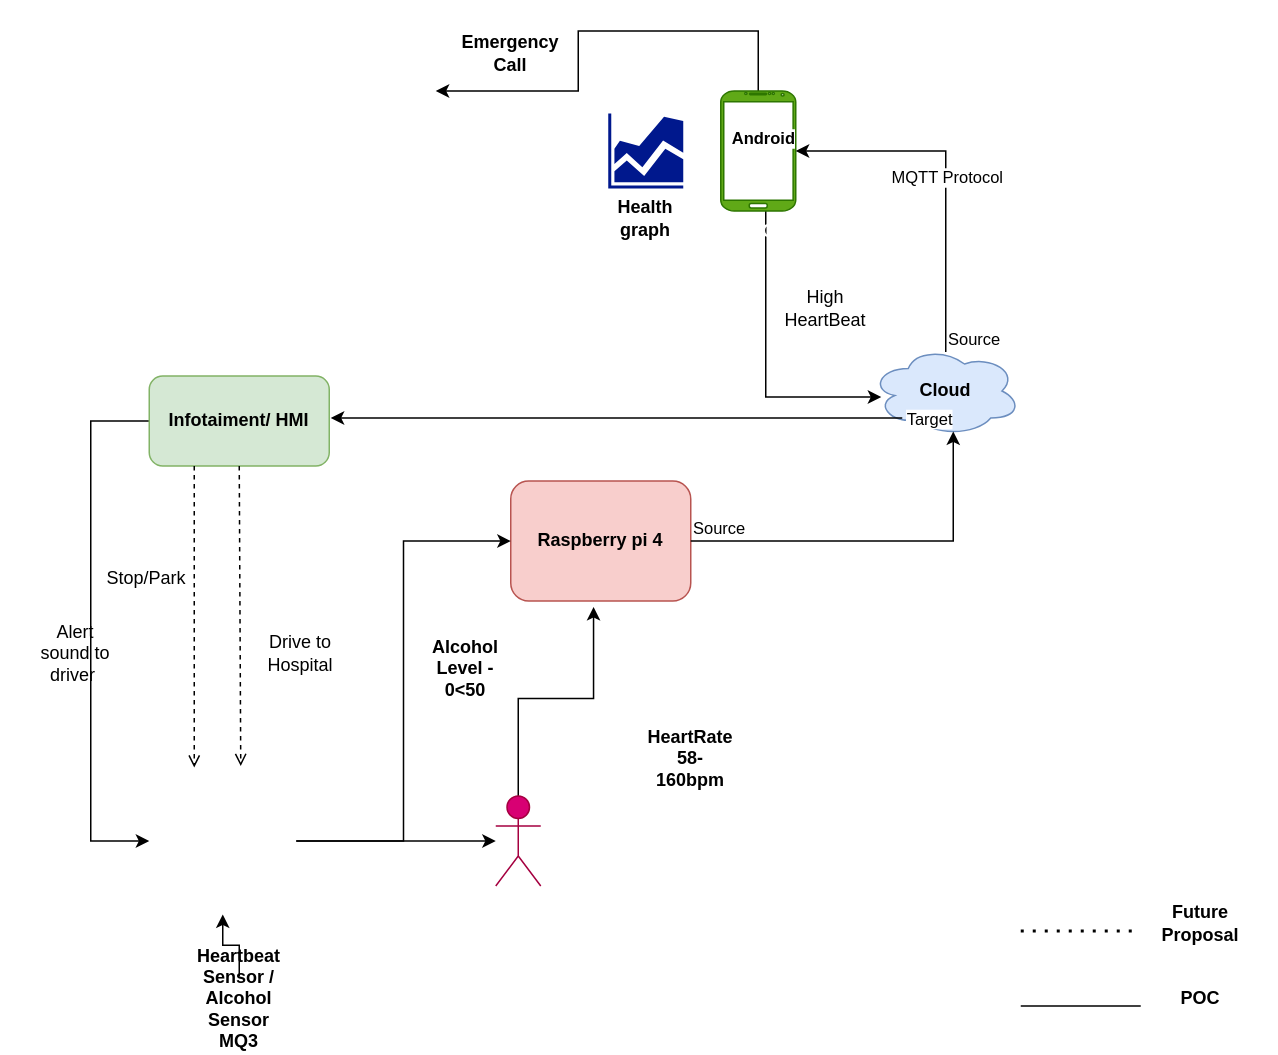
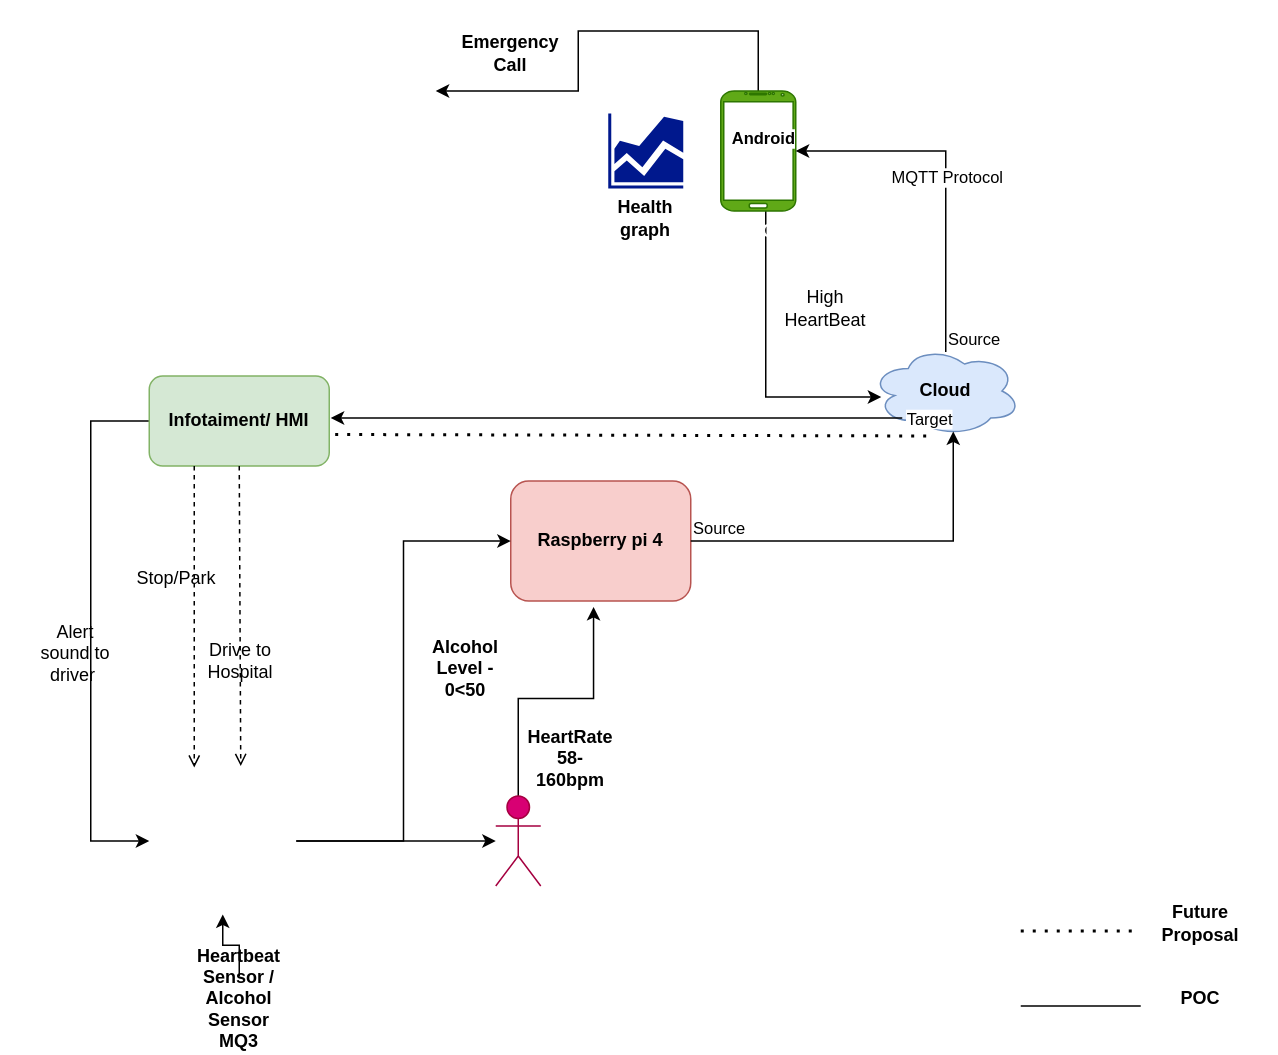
none -> (627, 435)
(149, 578) -> (179, 578)
(301, 653) -> (241, 661)
(691, 758) -> (571, 758)
